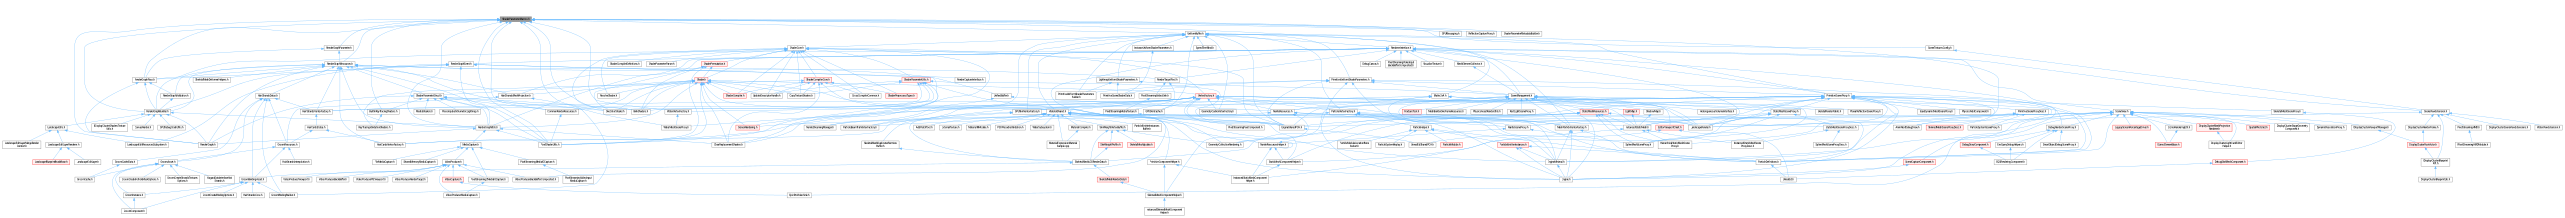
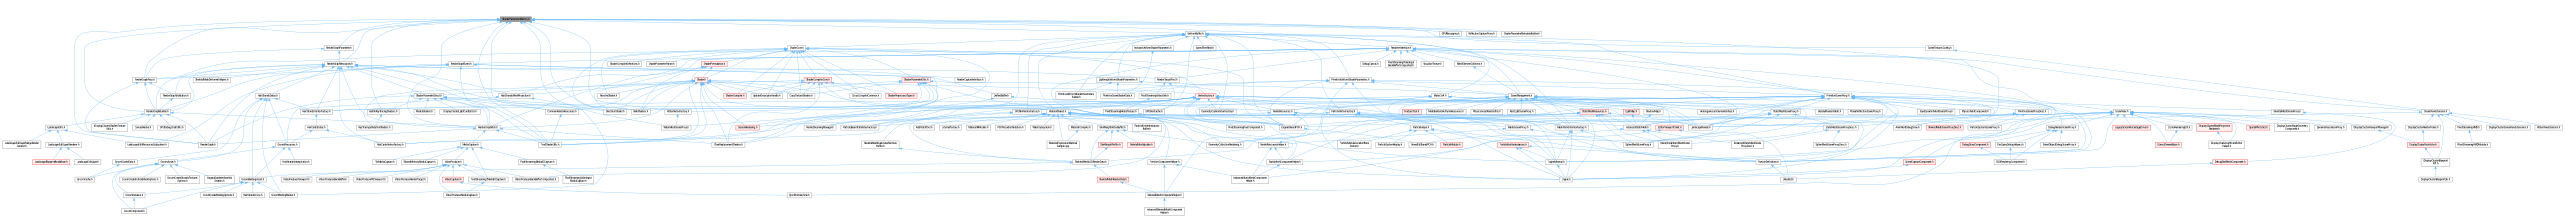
(460, 112) -> (460, 112)
